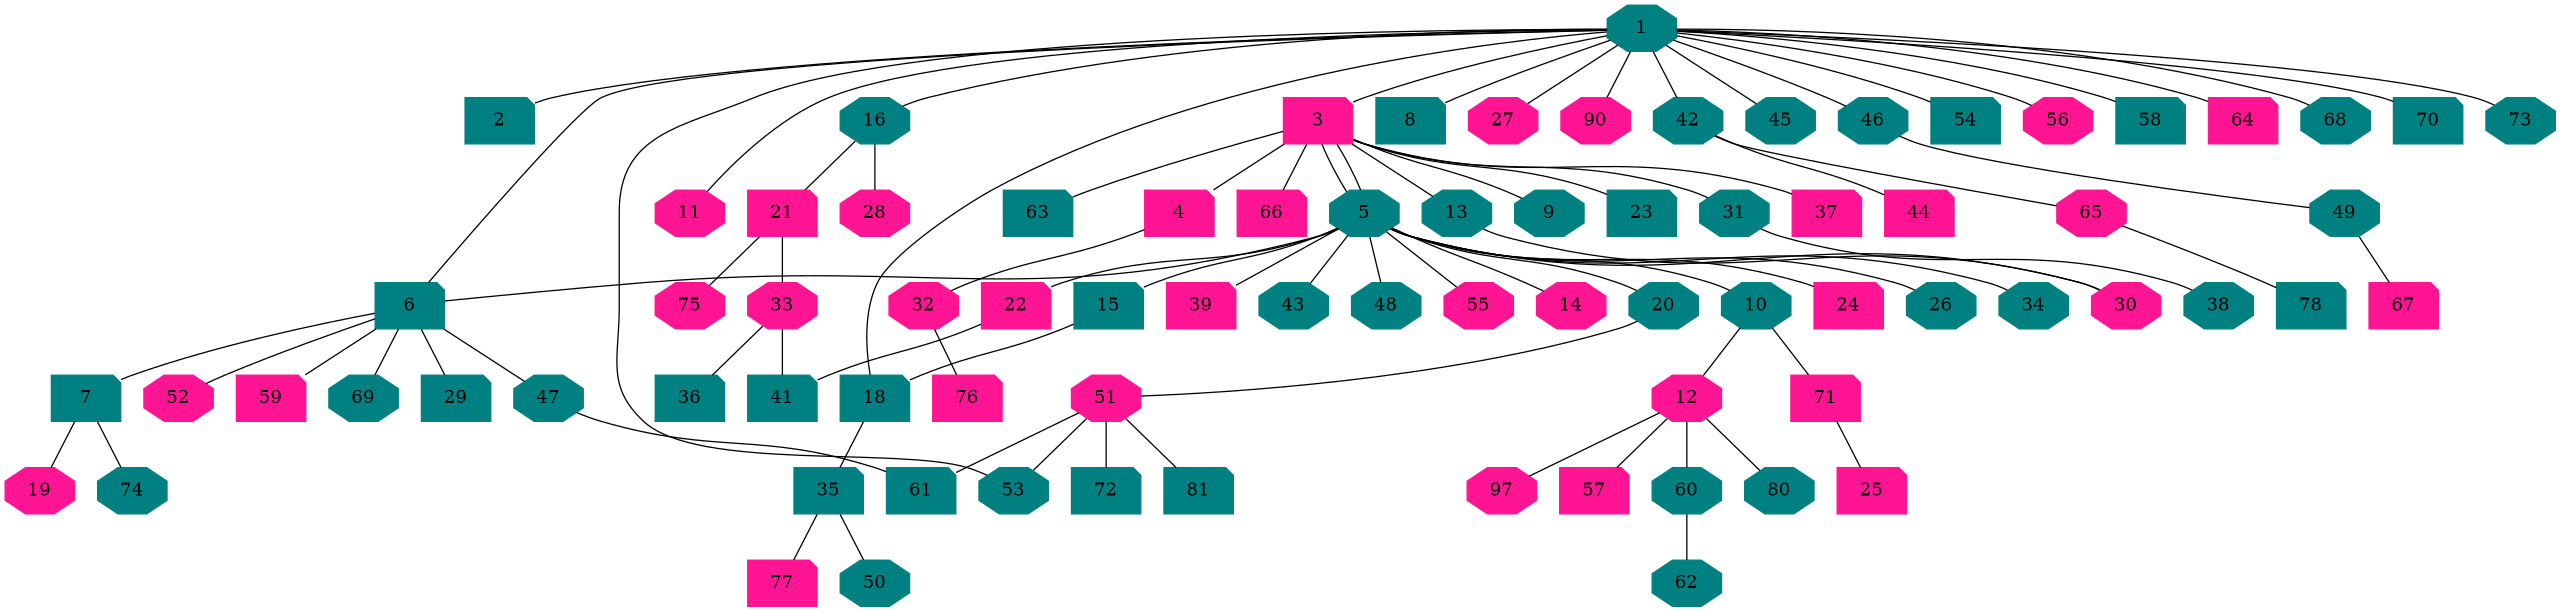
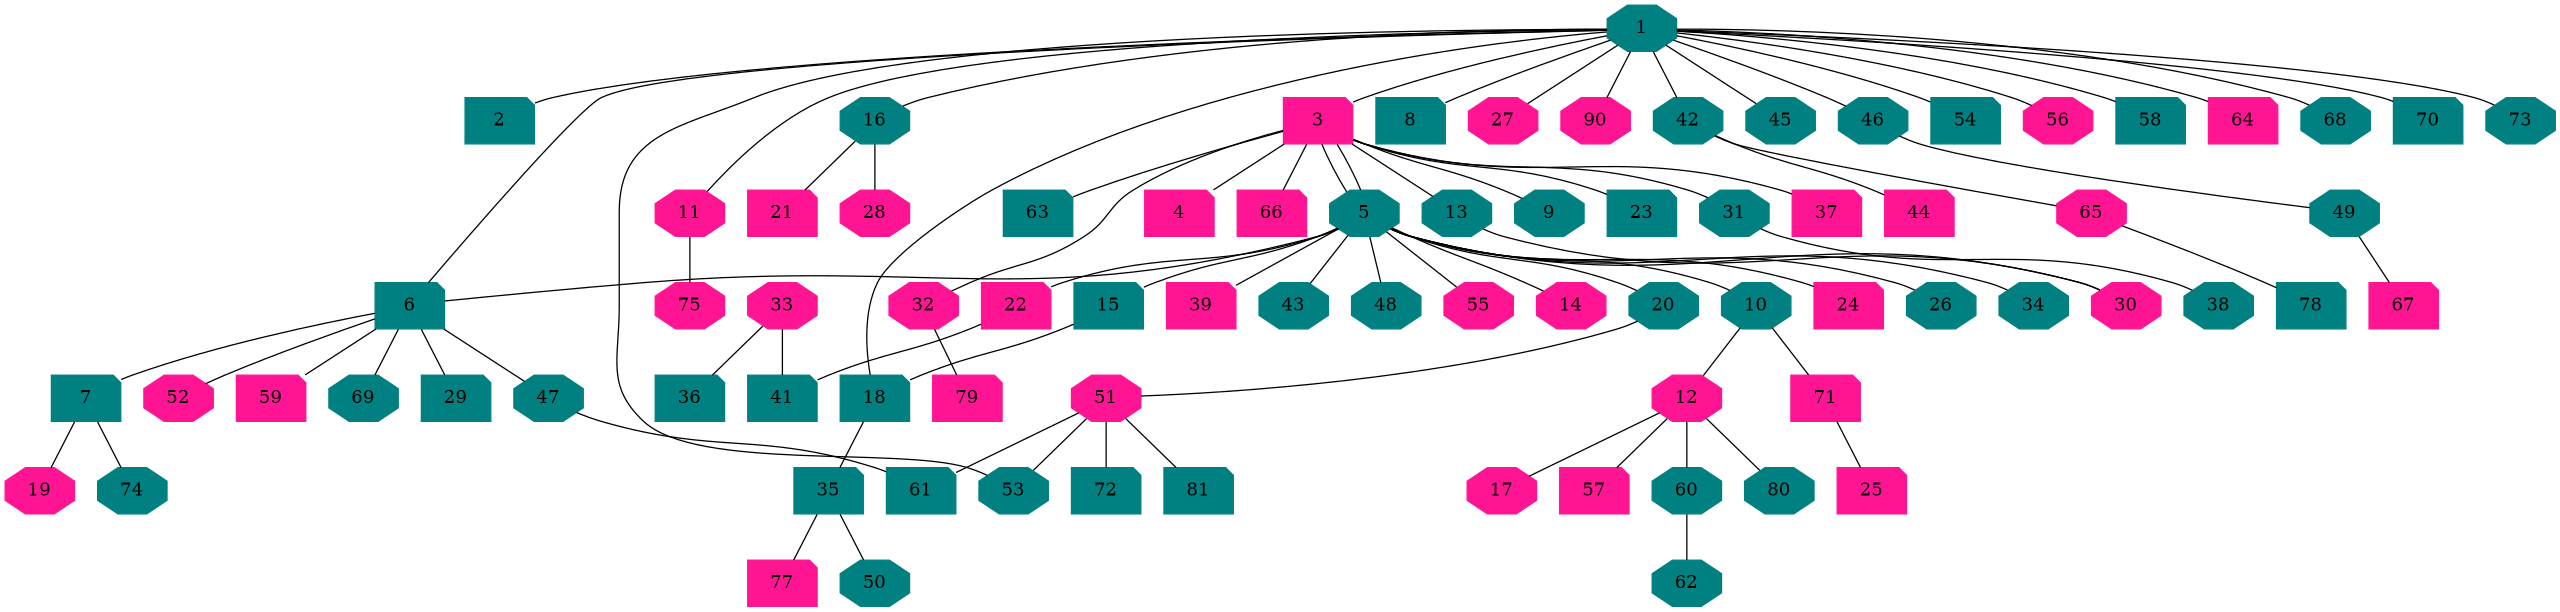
(1047, 259) -> (1114, 206)
(782, 260) -> none
(734, 261) -> (690, 260)
(967, 398) -> (967, 398)
(1502, 491) -> (1502, 491)
